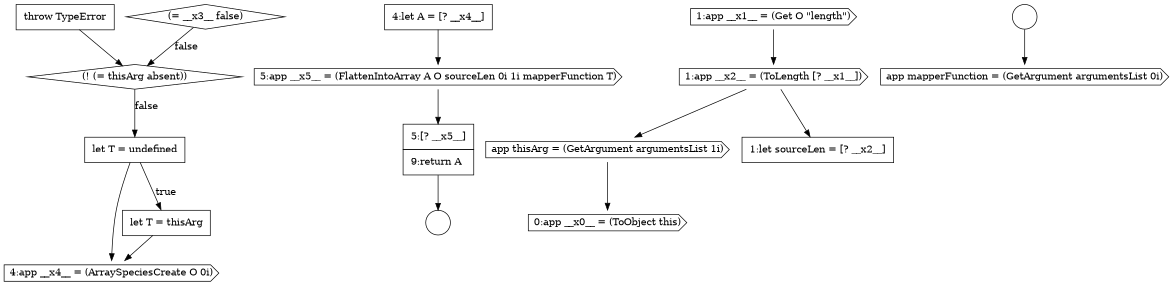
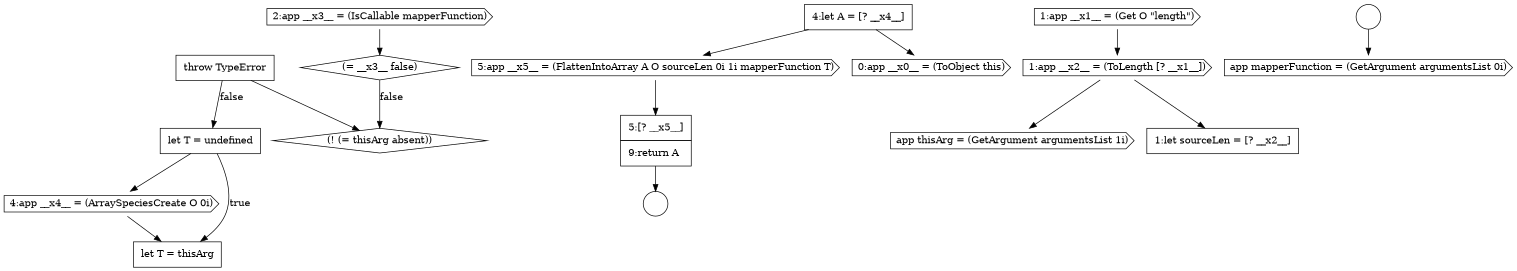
none -> (380, 17)
(135, 110) -> (218, 101)
(608, 183) -> (892, 40)
(141, 246) -> (142, 227)
